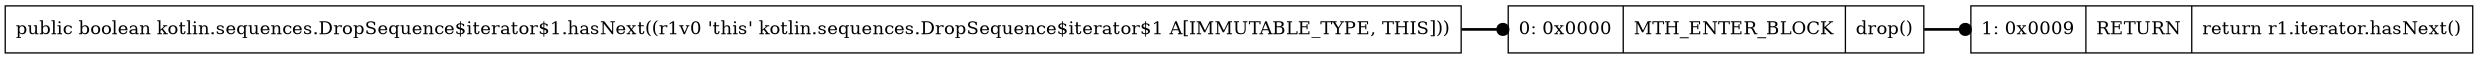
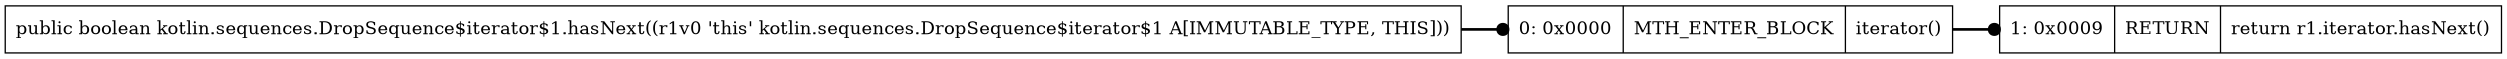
(1885, 29) -> (1899, 29)
